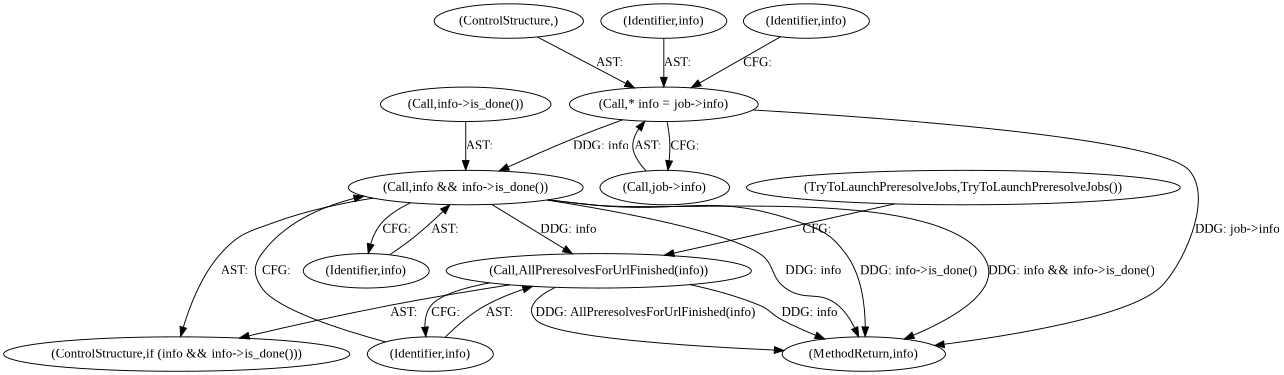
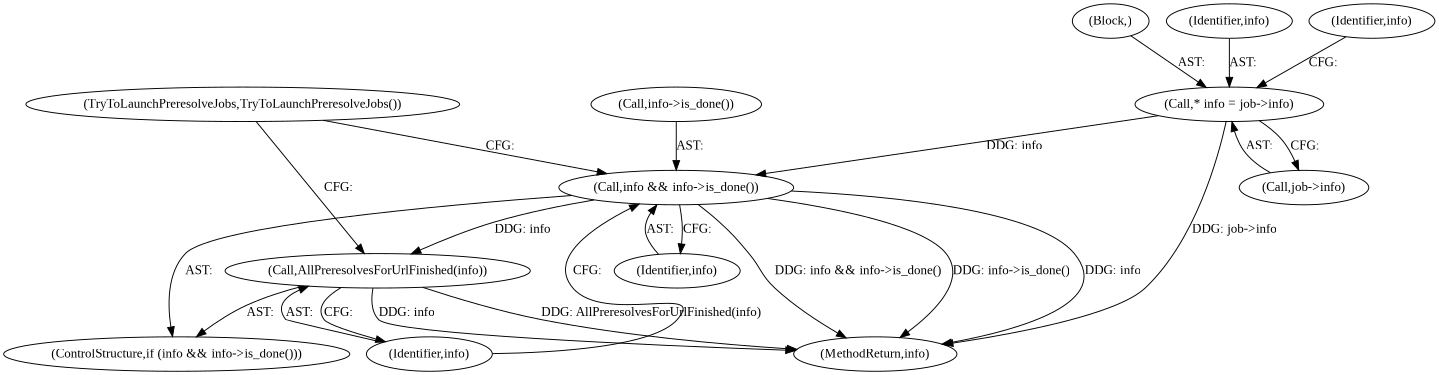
(509, 21) -> (1111, 21)
none -> (460, 146)
